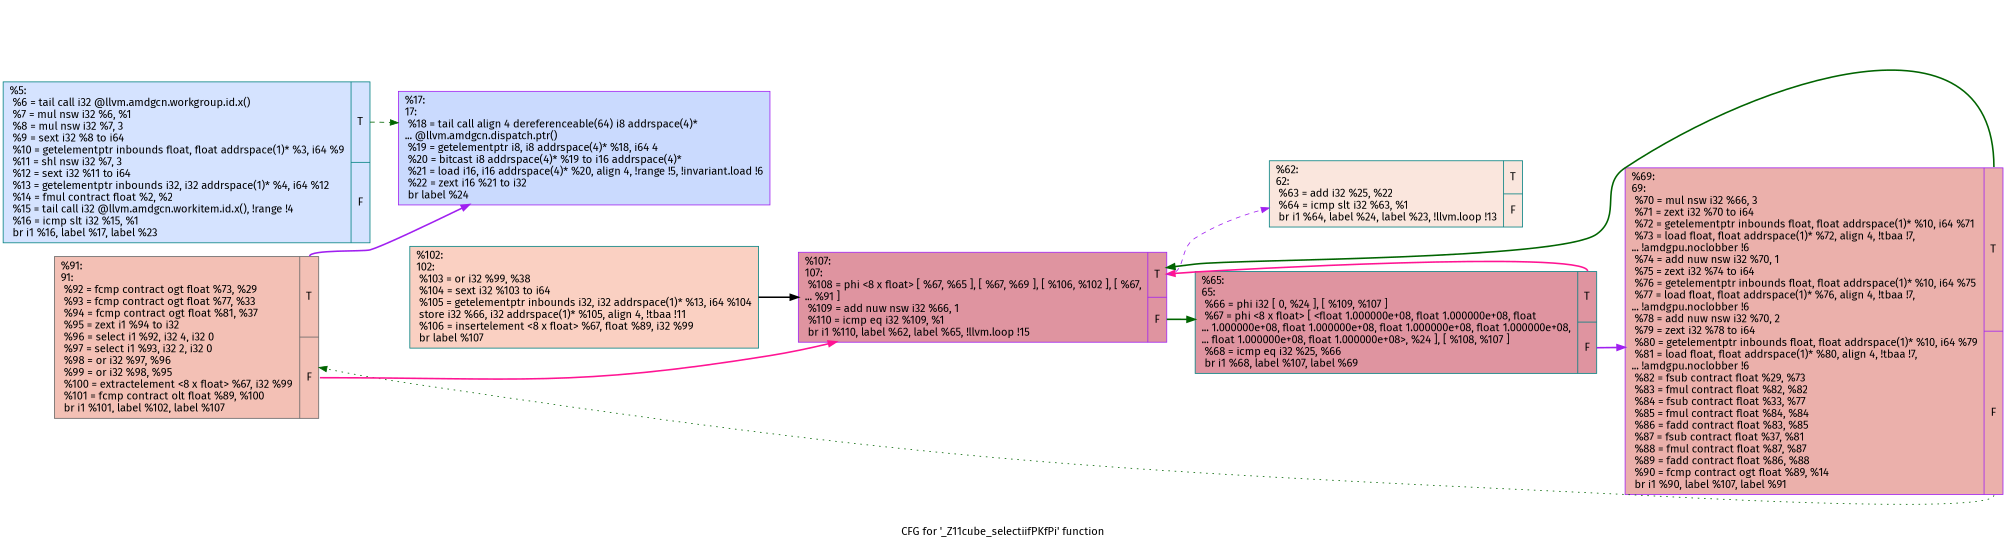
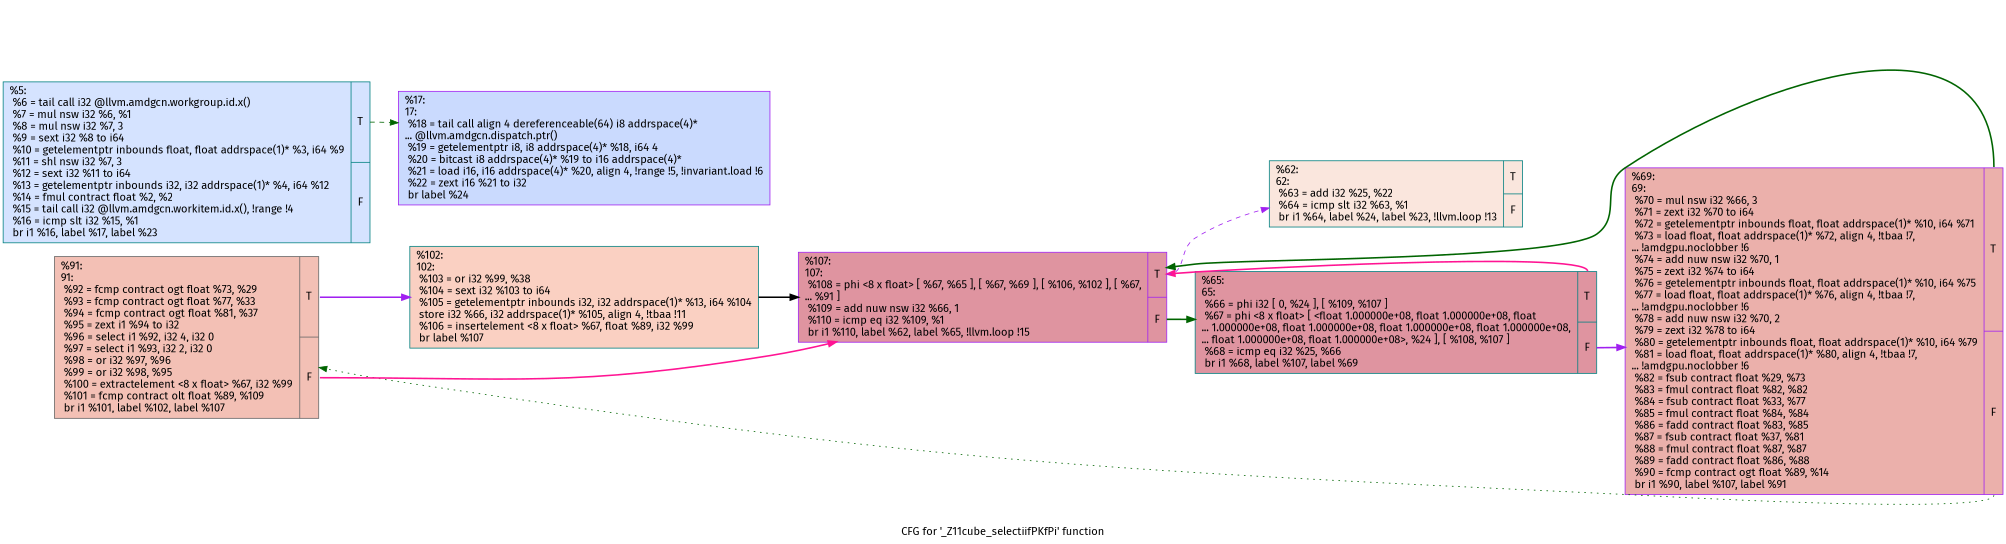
(388, 243) -> (361, 297)
(163, 396) -> (163, 396)
